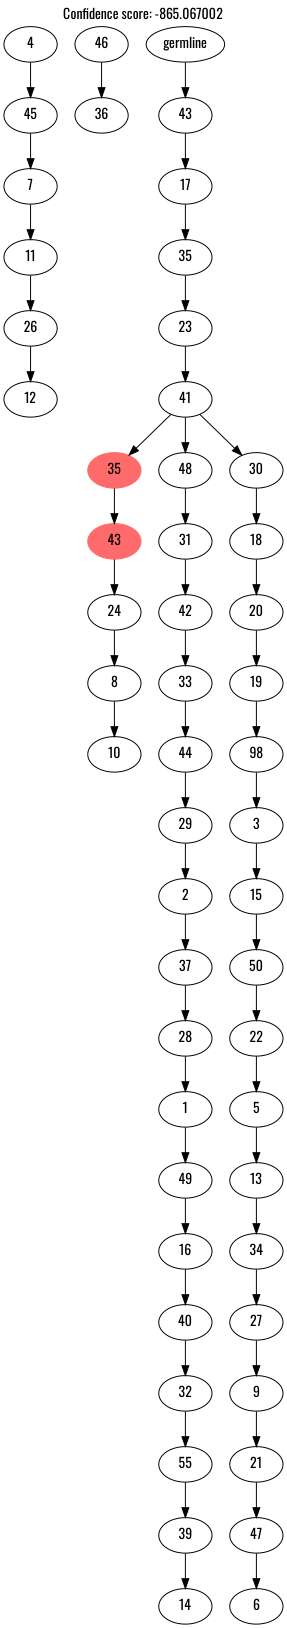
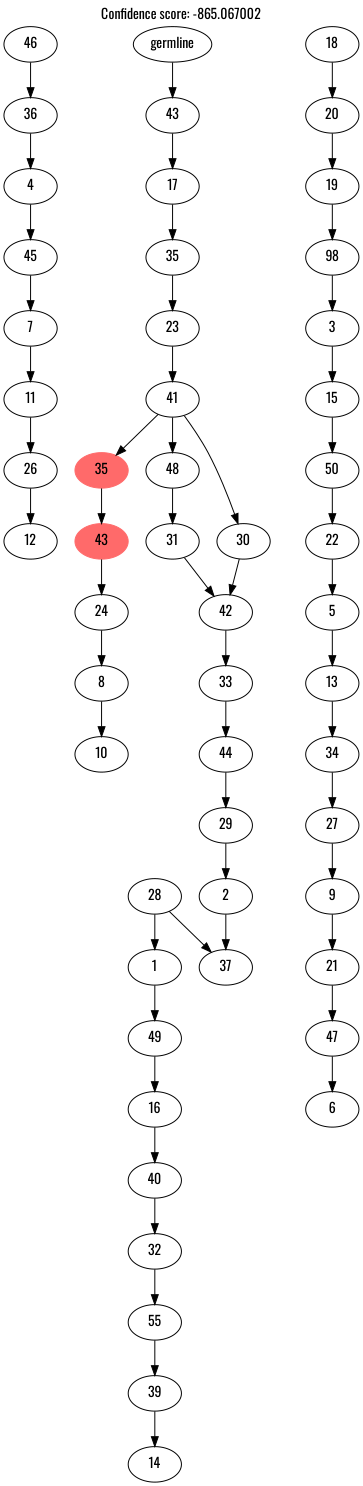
none -> (31, 146)
(256, 501) -> (236, 572)
(185, 998) -> (187, 928)
